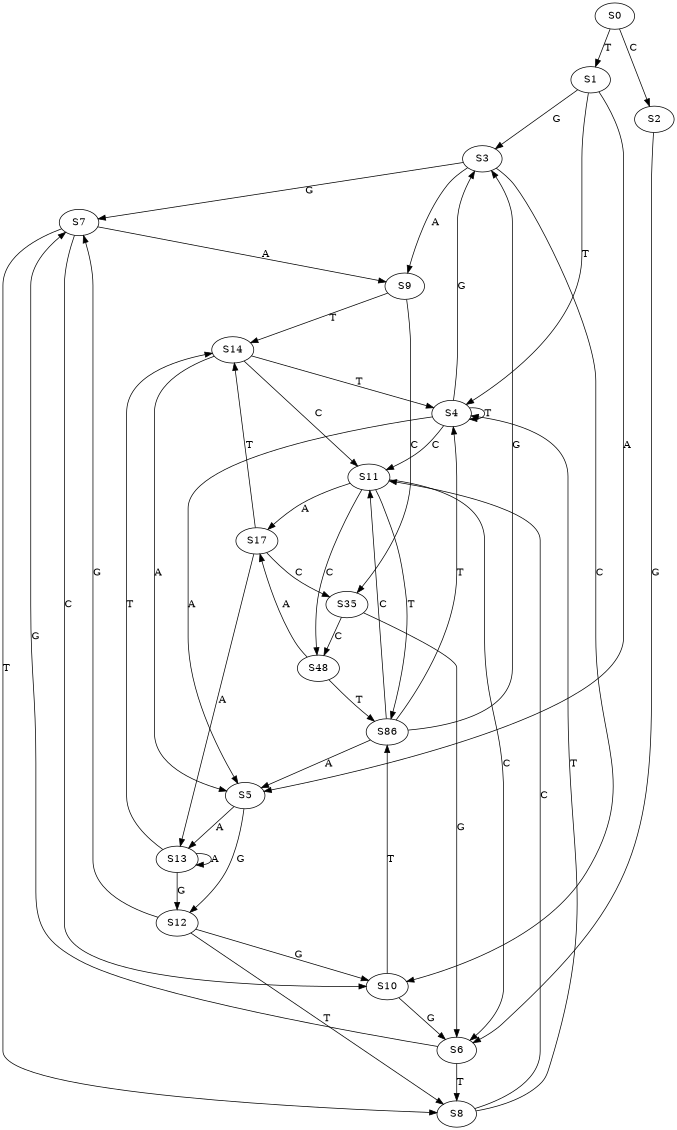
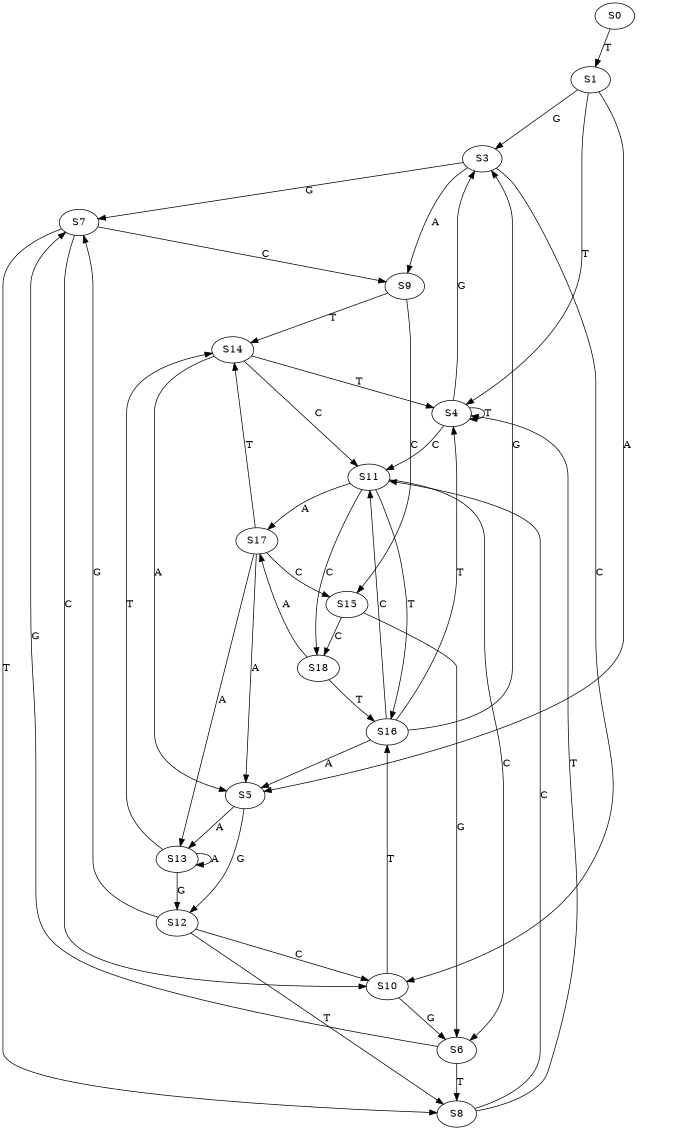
(654, 119) -> none
(266, 254) -> (266, 254)
(188, 512) -> (251, 665)
(347, 605) -> (347, 605)
(318, 668) -> (318, 668)
(387, 732) -> (387, 732)
(299, 955) -> (299, 955)
